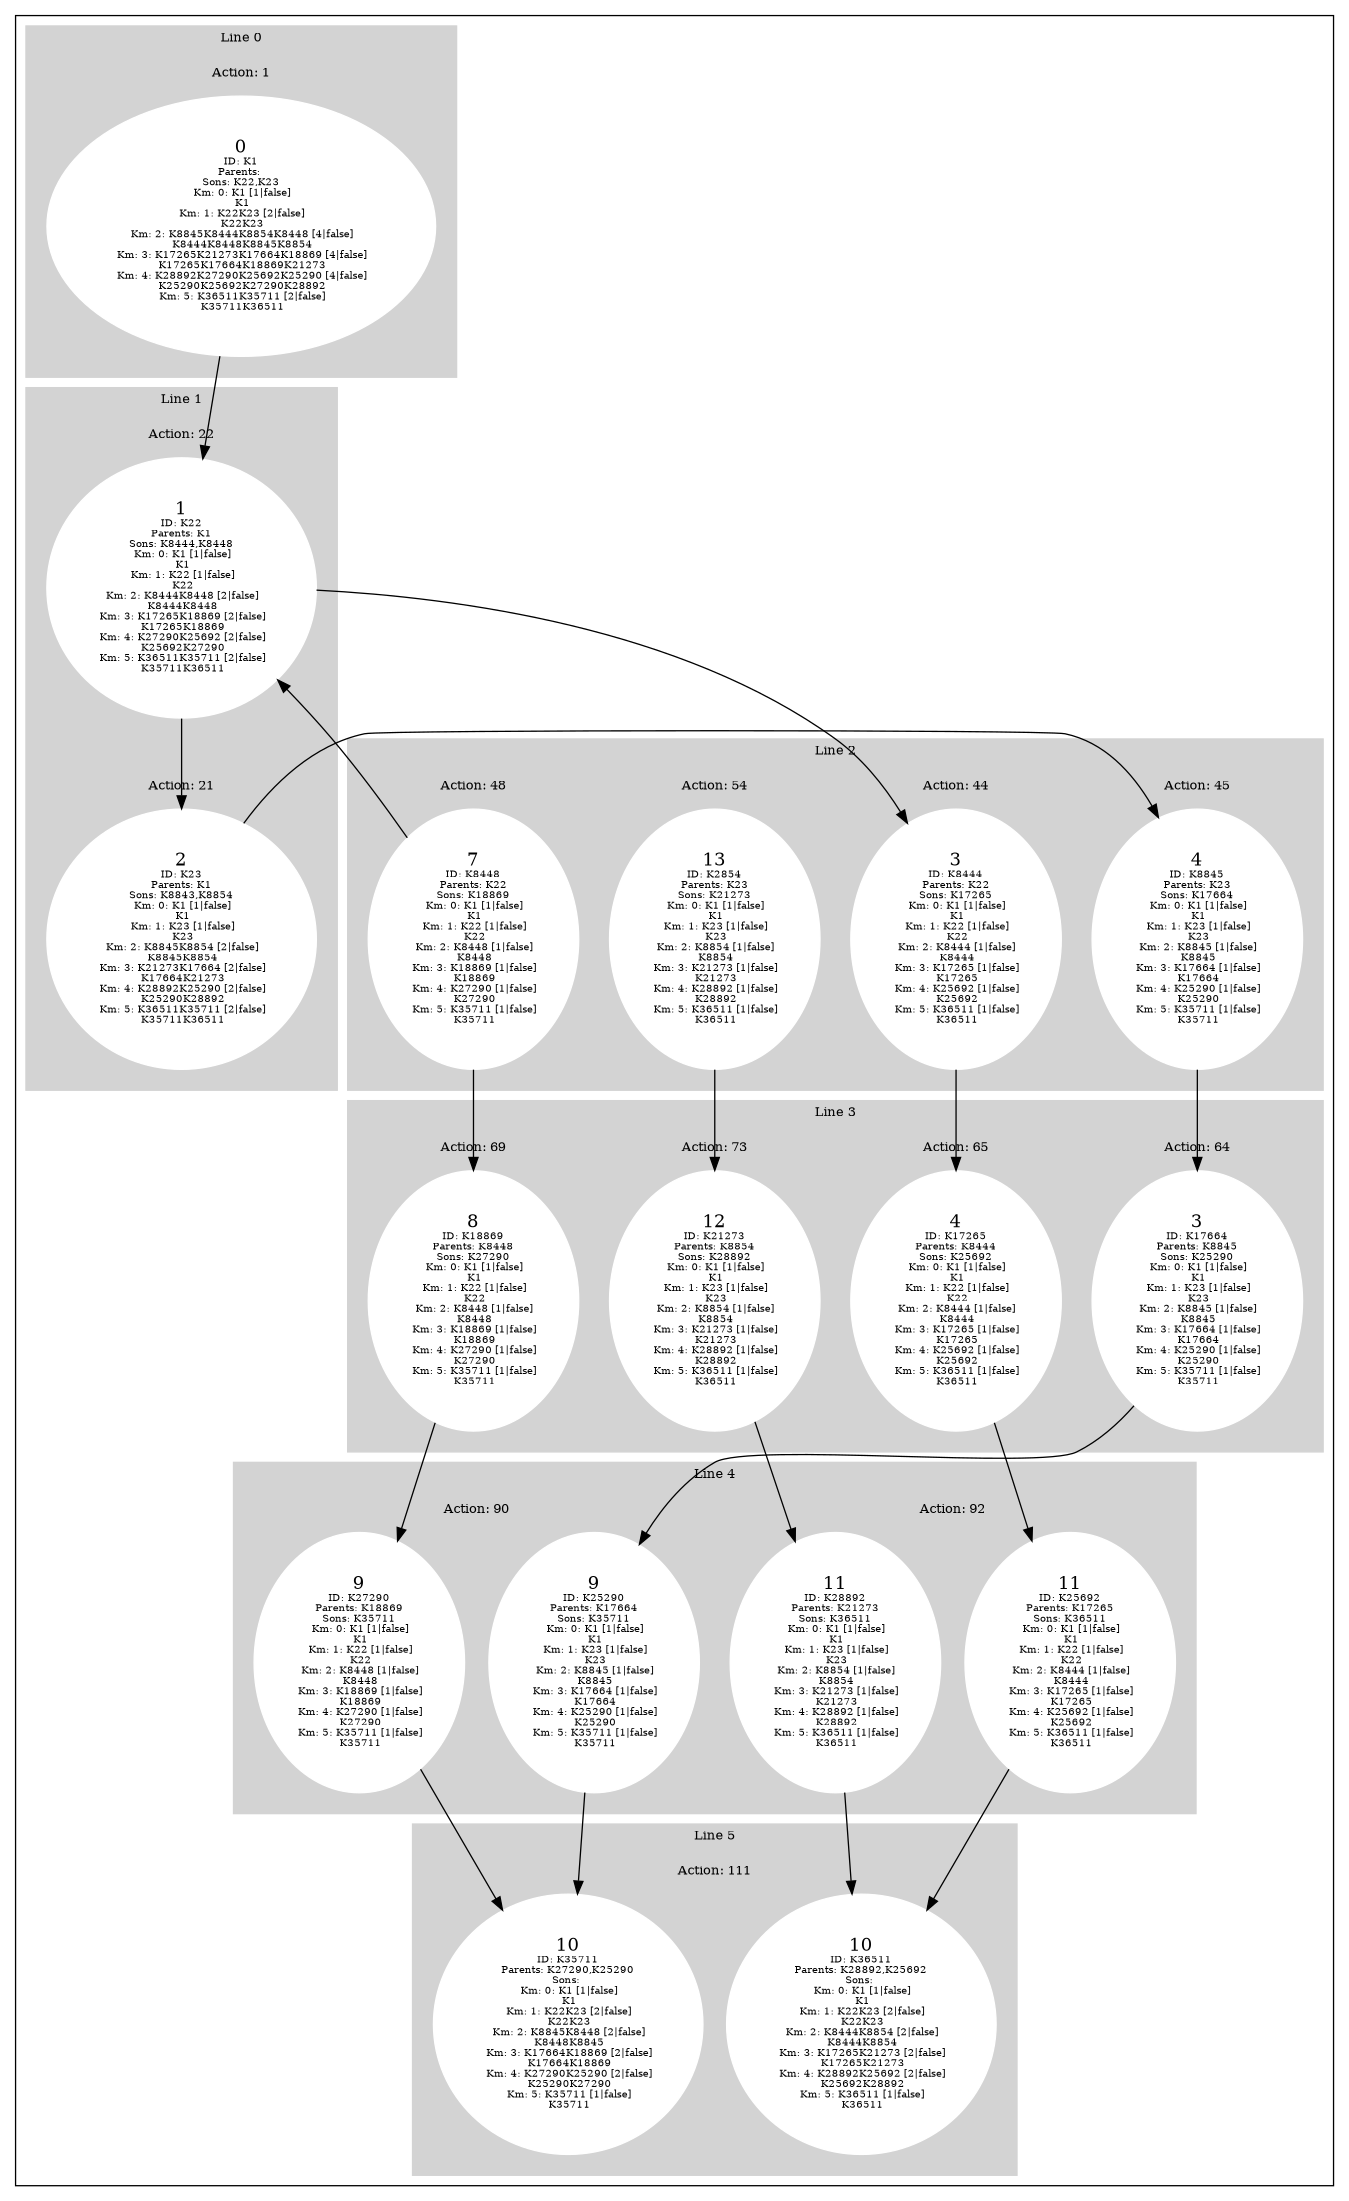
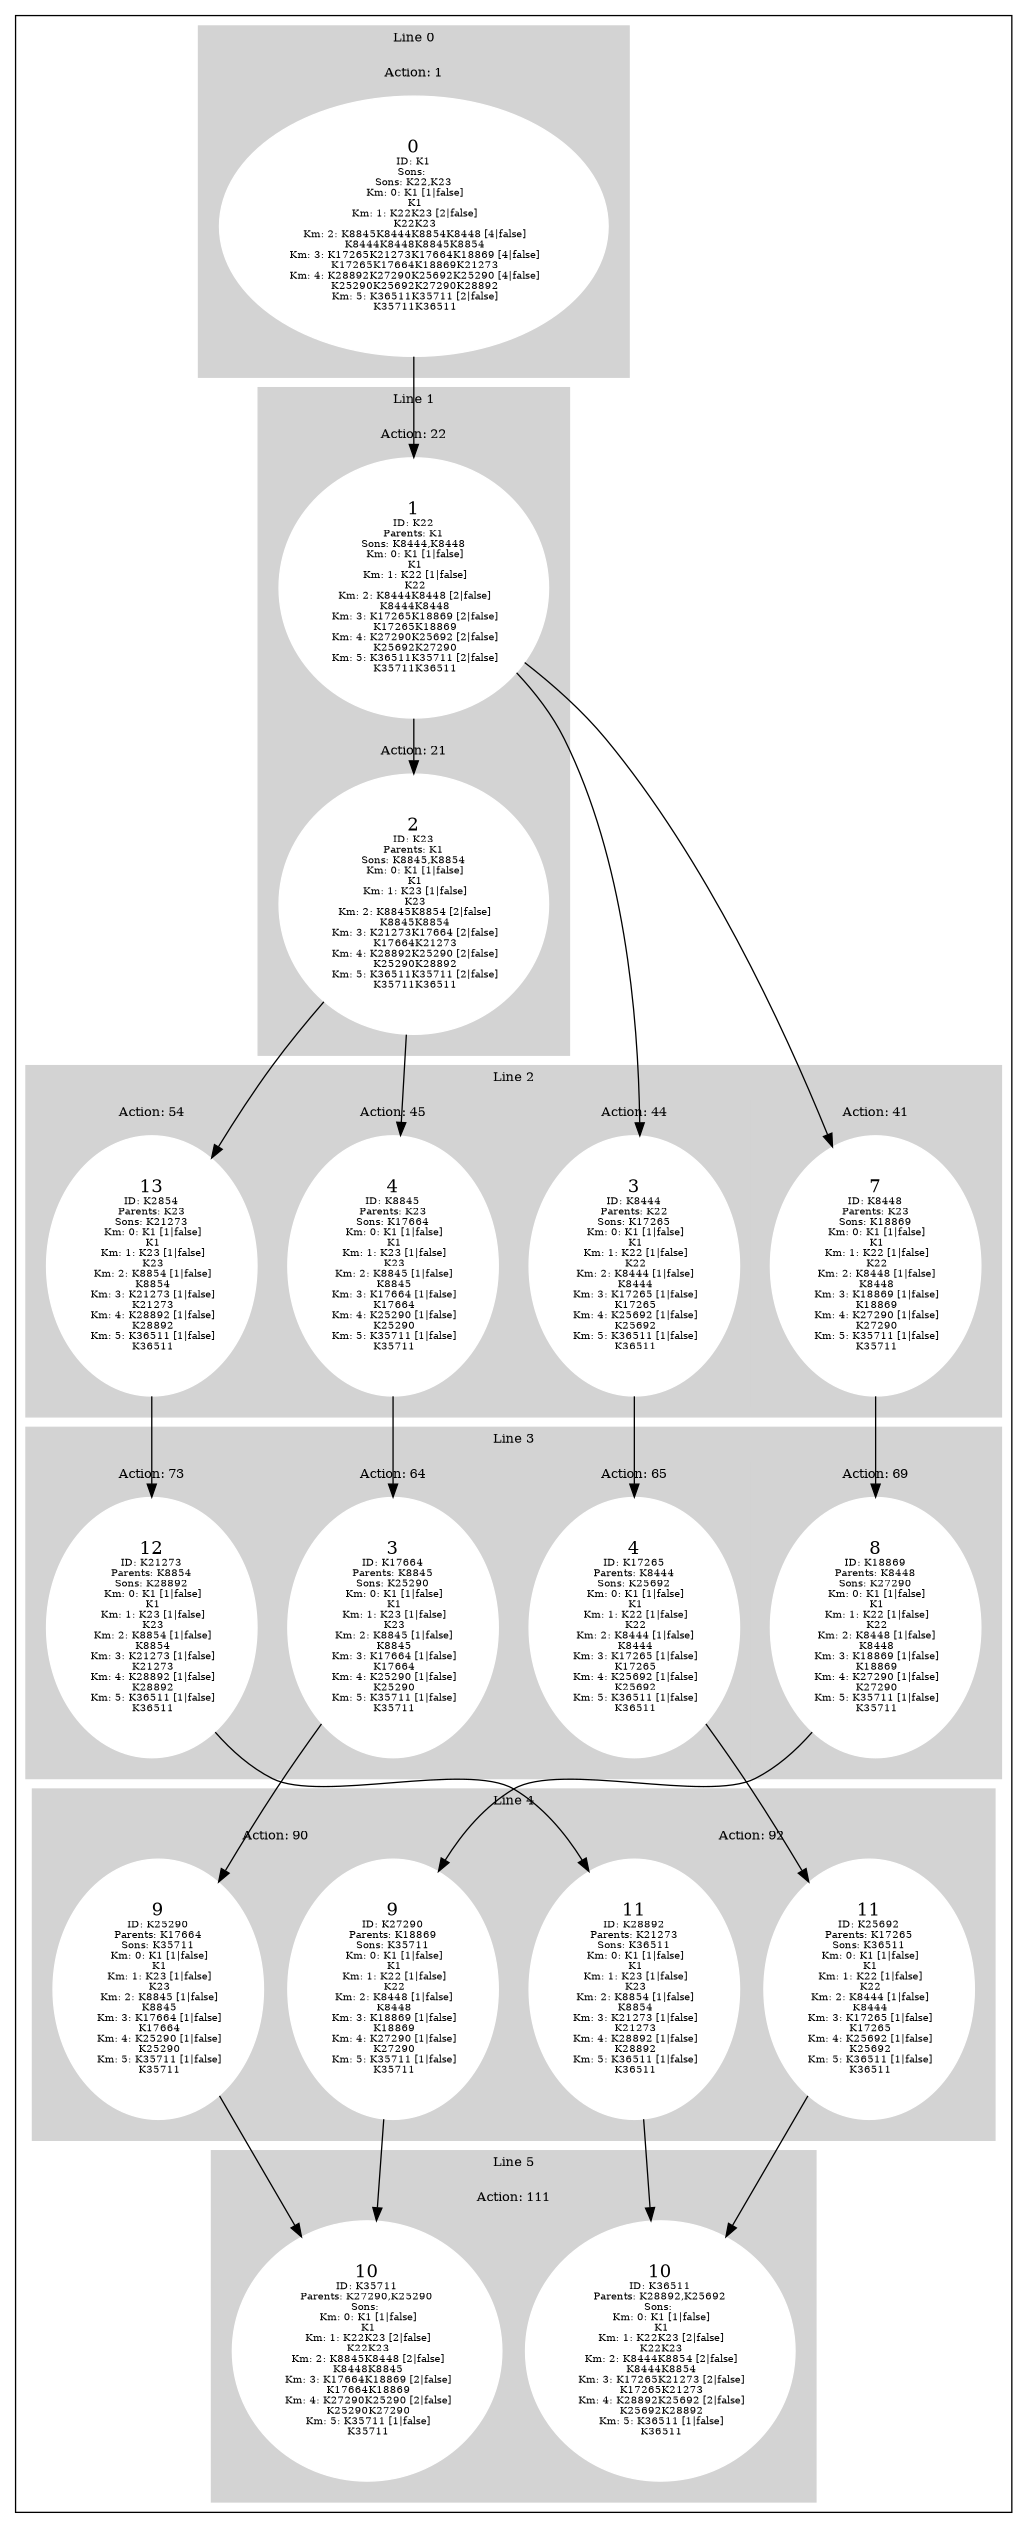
(241, 172) -> (414, 172)
(368, 784) -> (703, 880)
(473, 786) -> (876, 1113)
(473, 885) -> (876, 1211)
(182, 895) -> (414, 860)
none -> (265, 1076)
